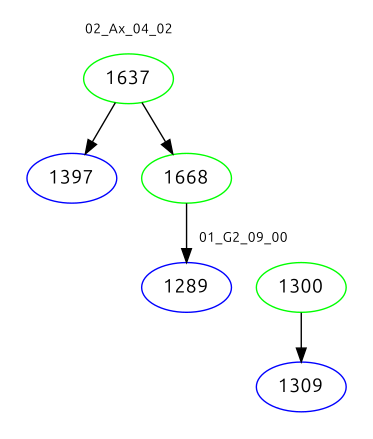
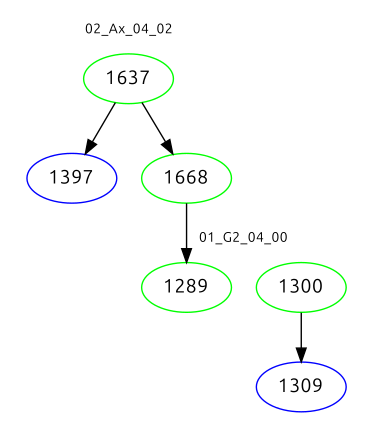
(244, 238) -> (244, 238)
(187, 287) -> (187, 287)
